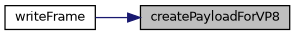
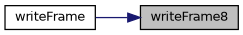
(215, 18) -> (189, 18)
